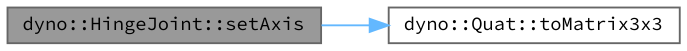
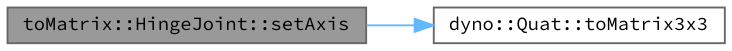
(164, 25) -> (187, 25)
